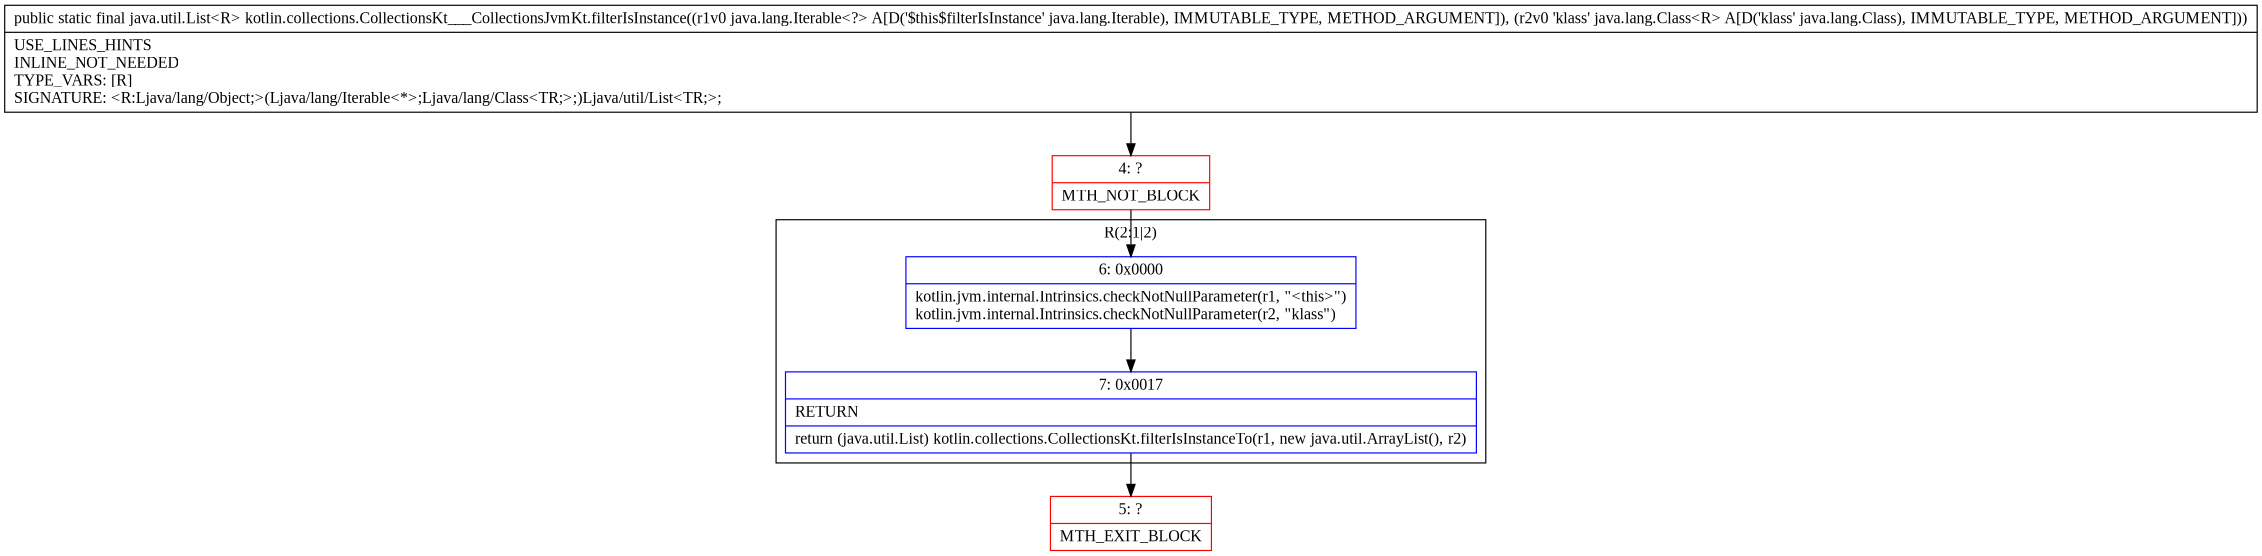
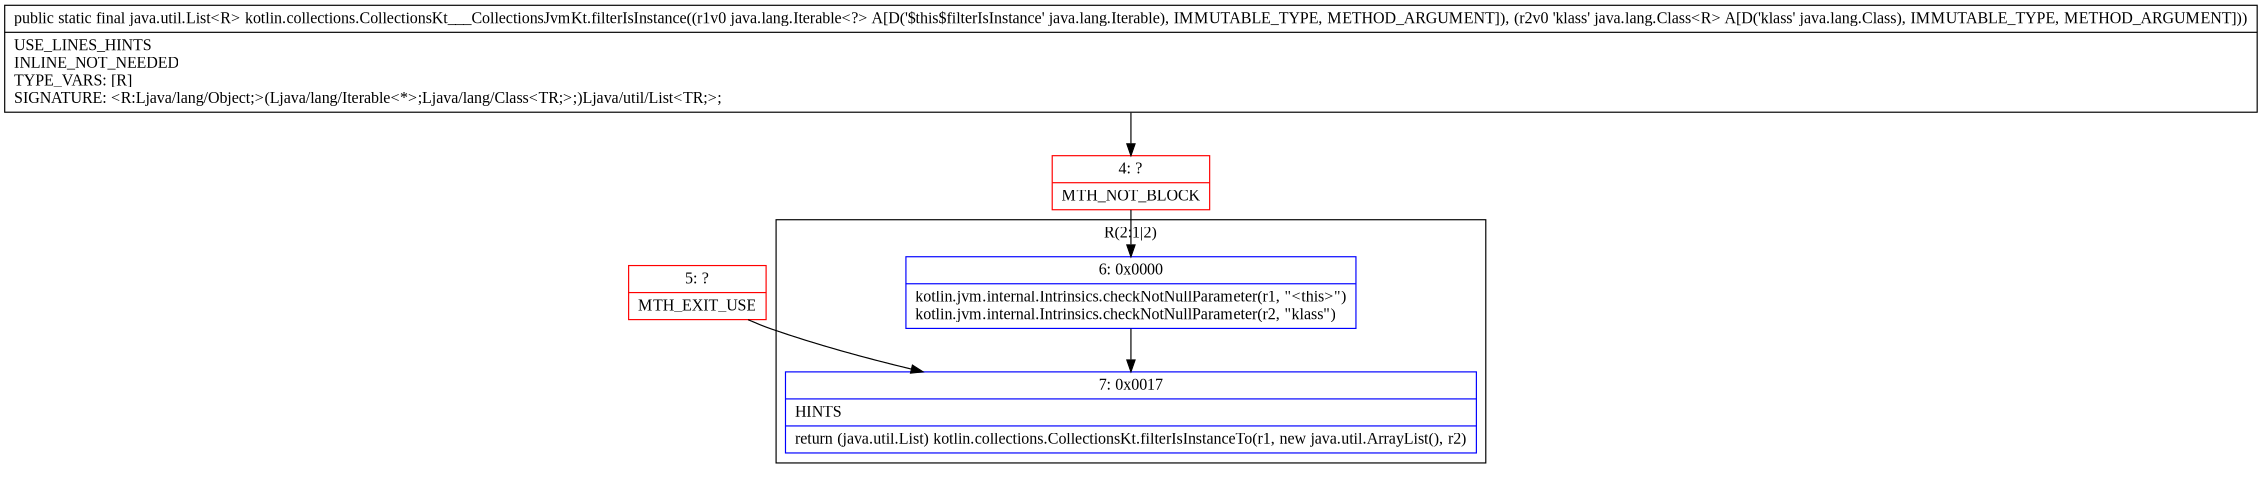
(827, 412) -> (818, 412)
(1131, 470) -> (829, 347)
(1131, 536) -> (697, 305)
